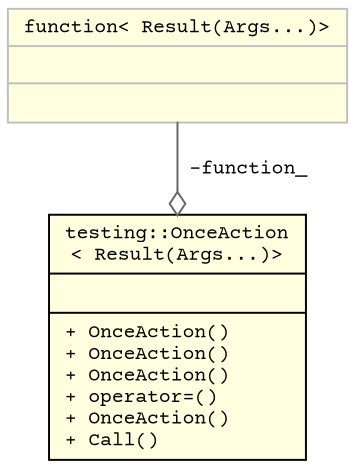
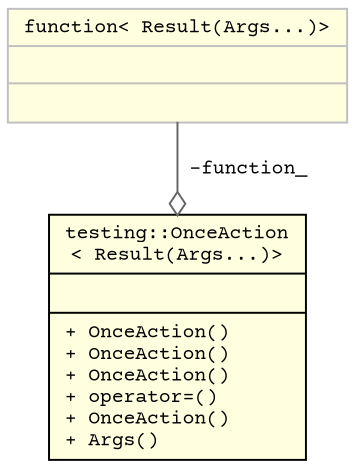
(113, 439) -> (113, 439)
